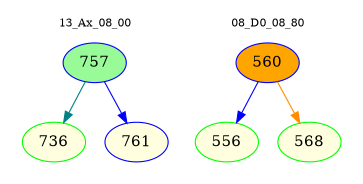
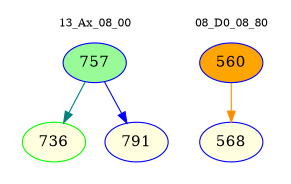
(137, 142) -> (137, 142)
(227, 142) -> none
(309, 142) -> (231, 142)
